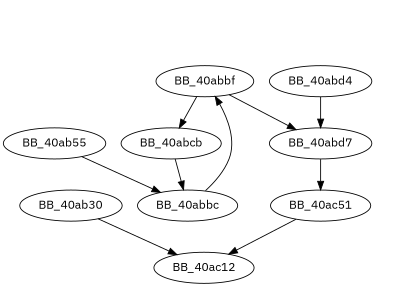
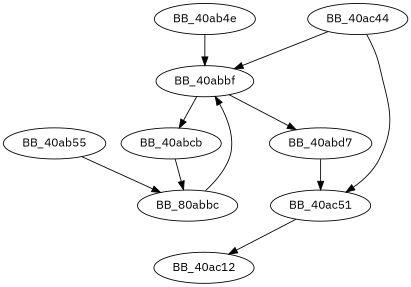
none -> (205, 19)
none -> (358, 19)
(321, 81) -> none
(71, 206) -> none
(188, 206) -> (188, 206)
